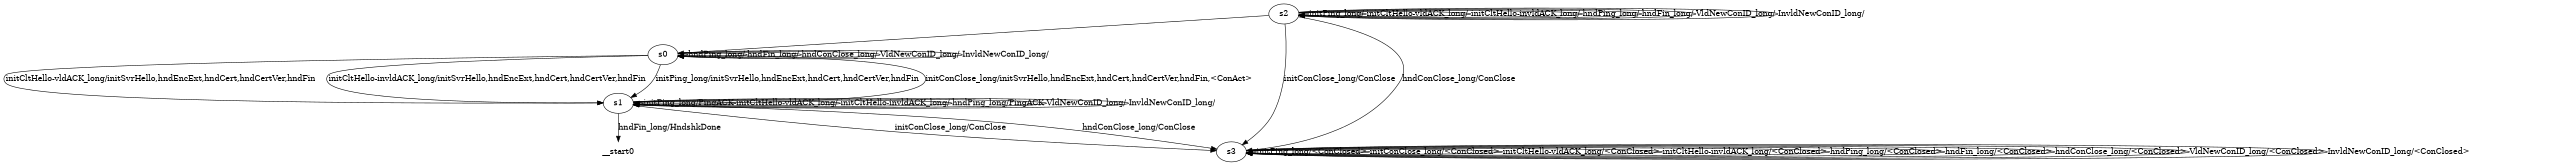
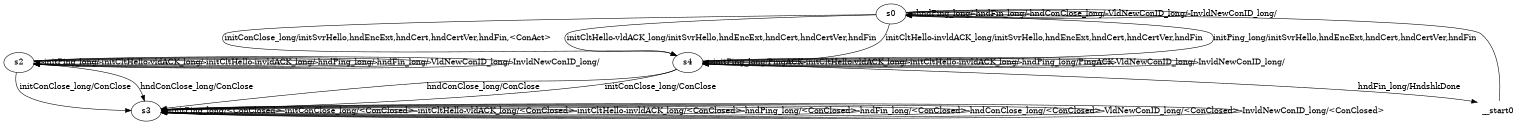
(976, 34) -> (1233, 17)
(618, 103) -> (688, 63)
